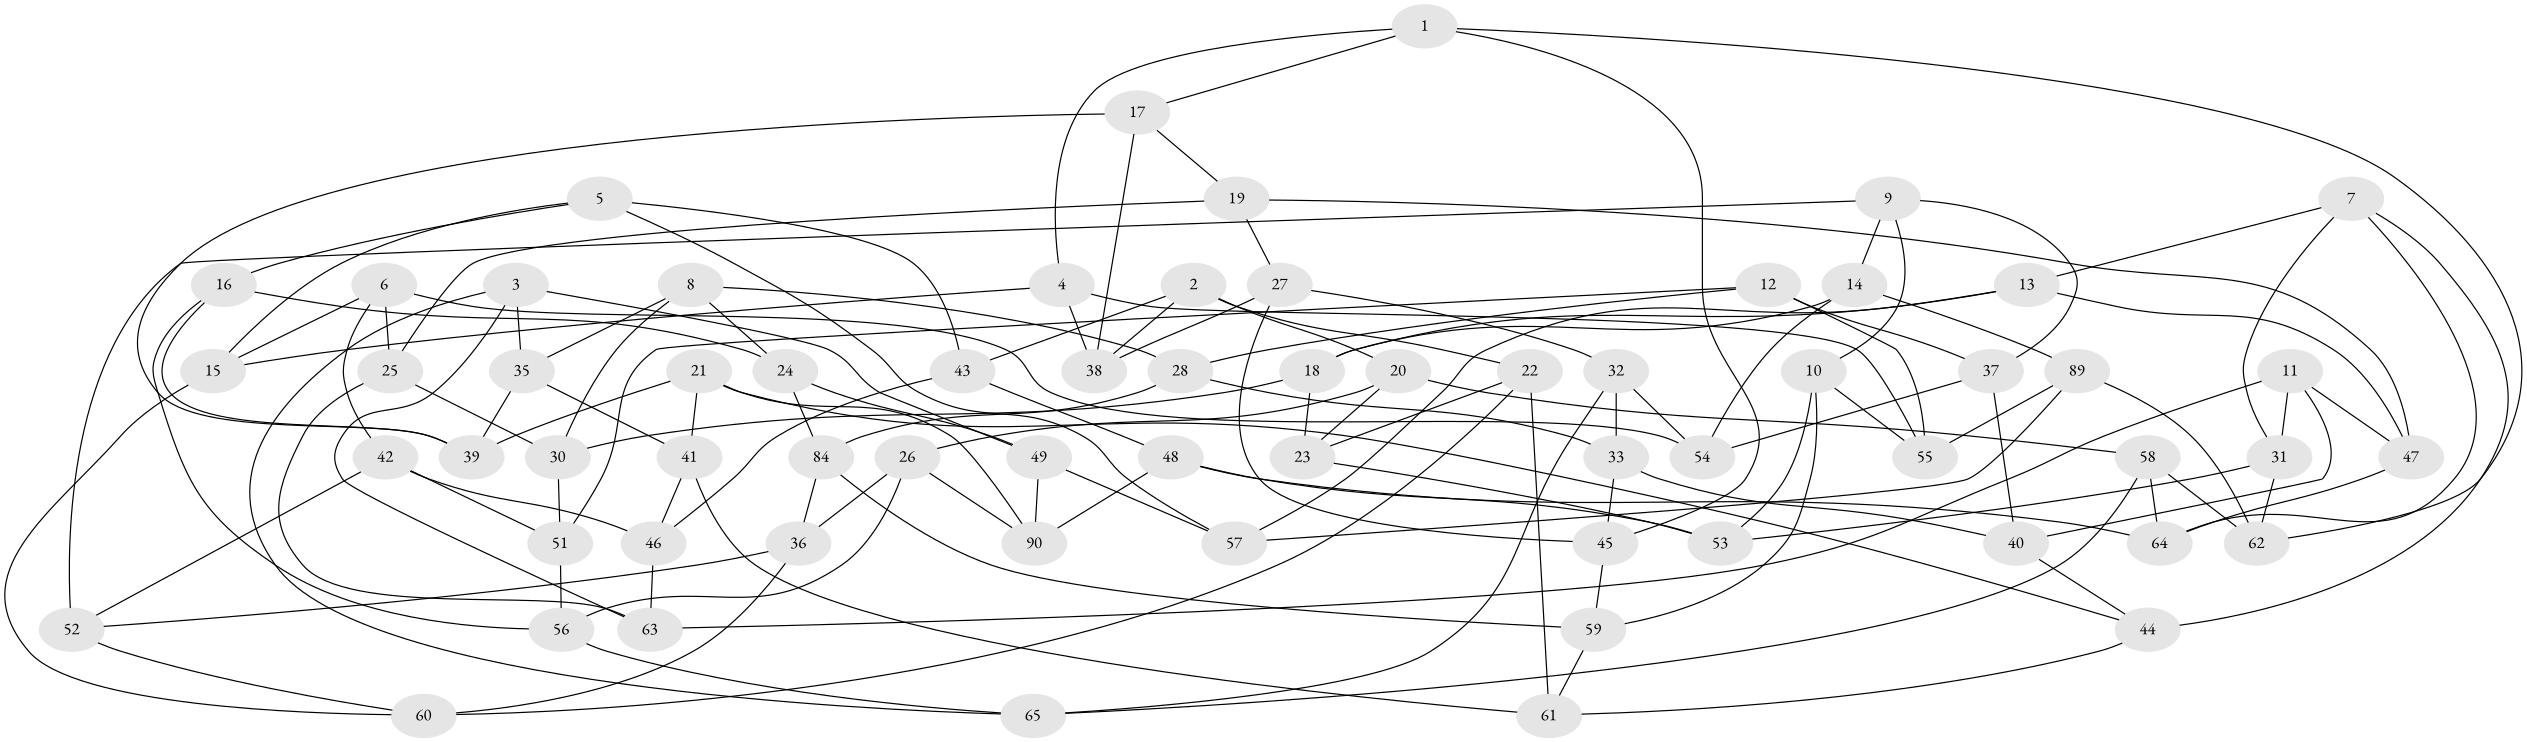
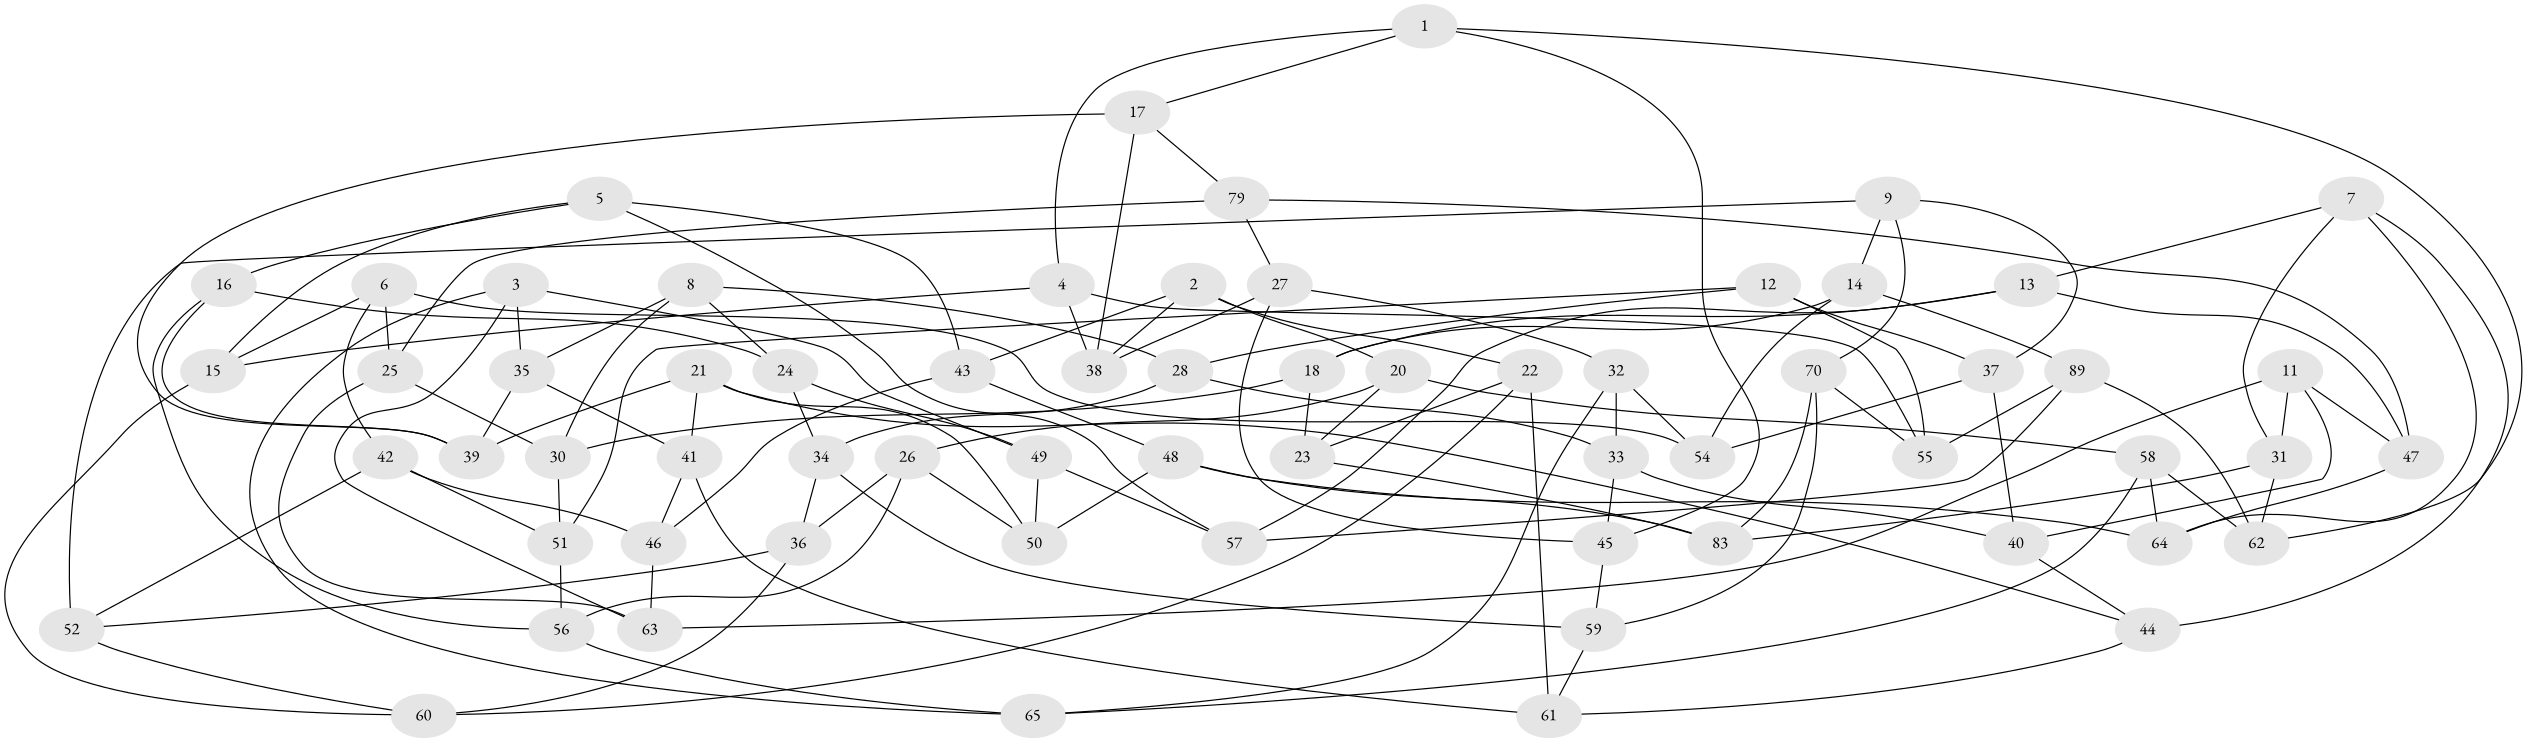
(1237, 199) -> (1237, 199)
(1814, 371) -> (1814, 371)
(821, 457) -> (821, 457)
(1034, 544) -> (1034, 544)
(1720, 544) -> (1720, 544)
